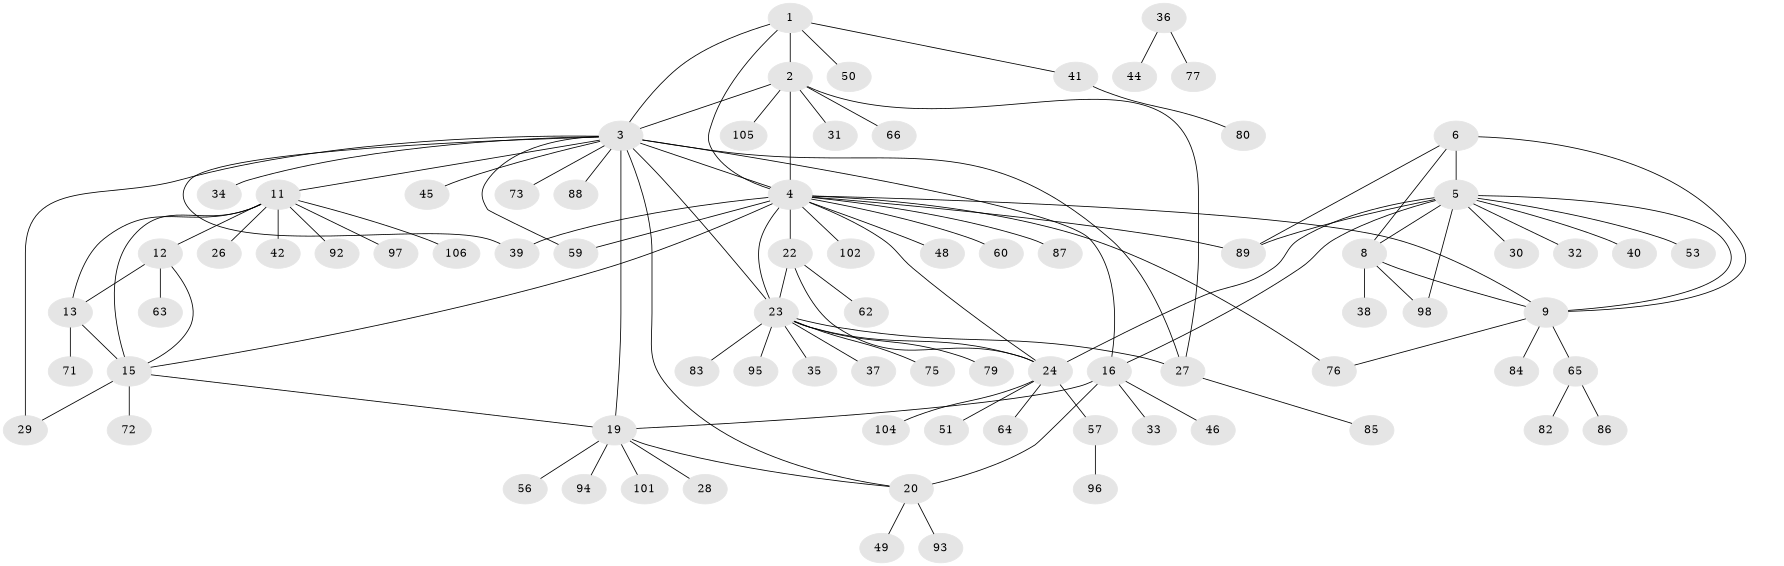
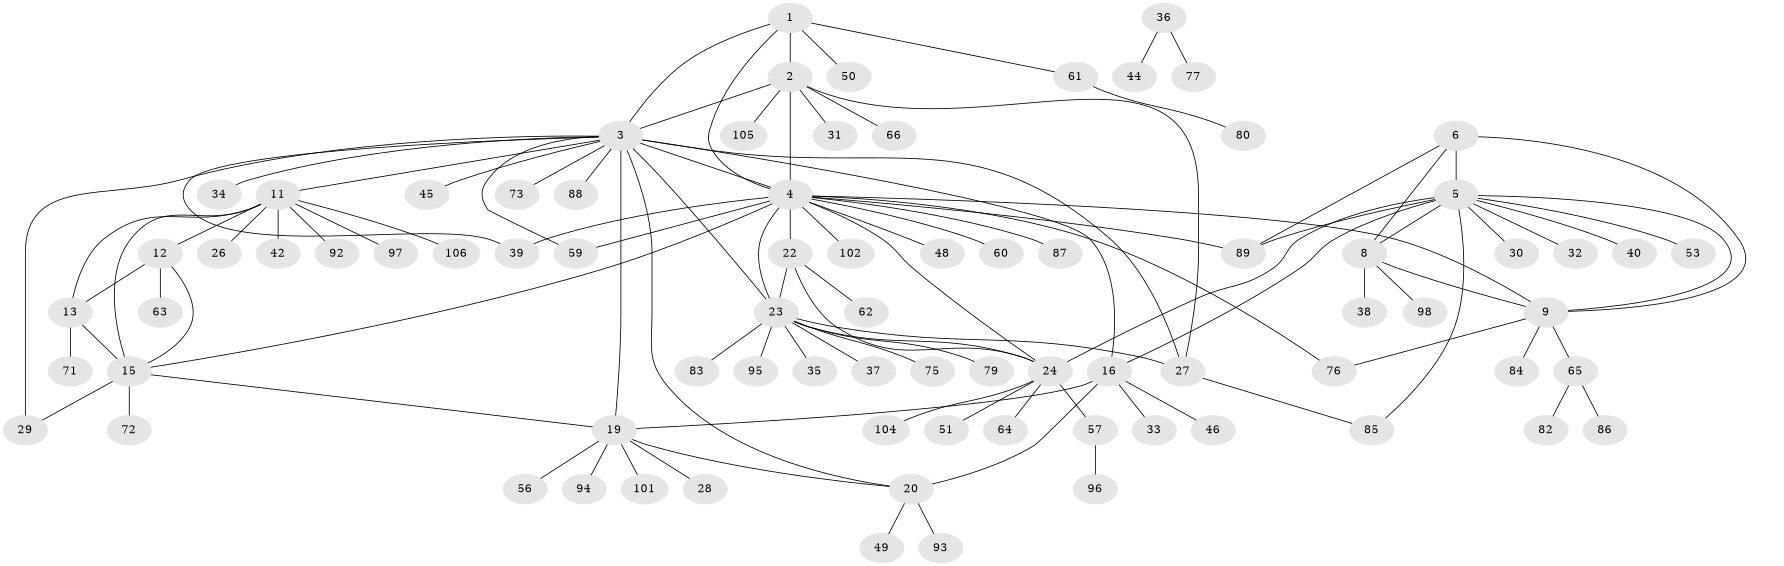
(1076, 77) -> (1076, 77)
(1442, 249) -> (1455, 326)
